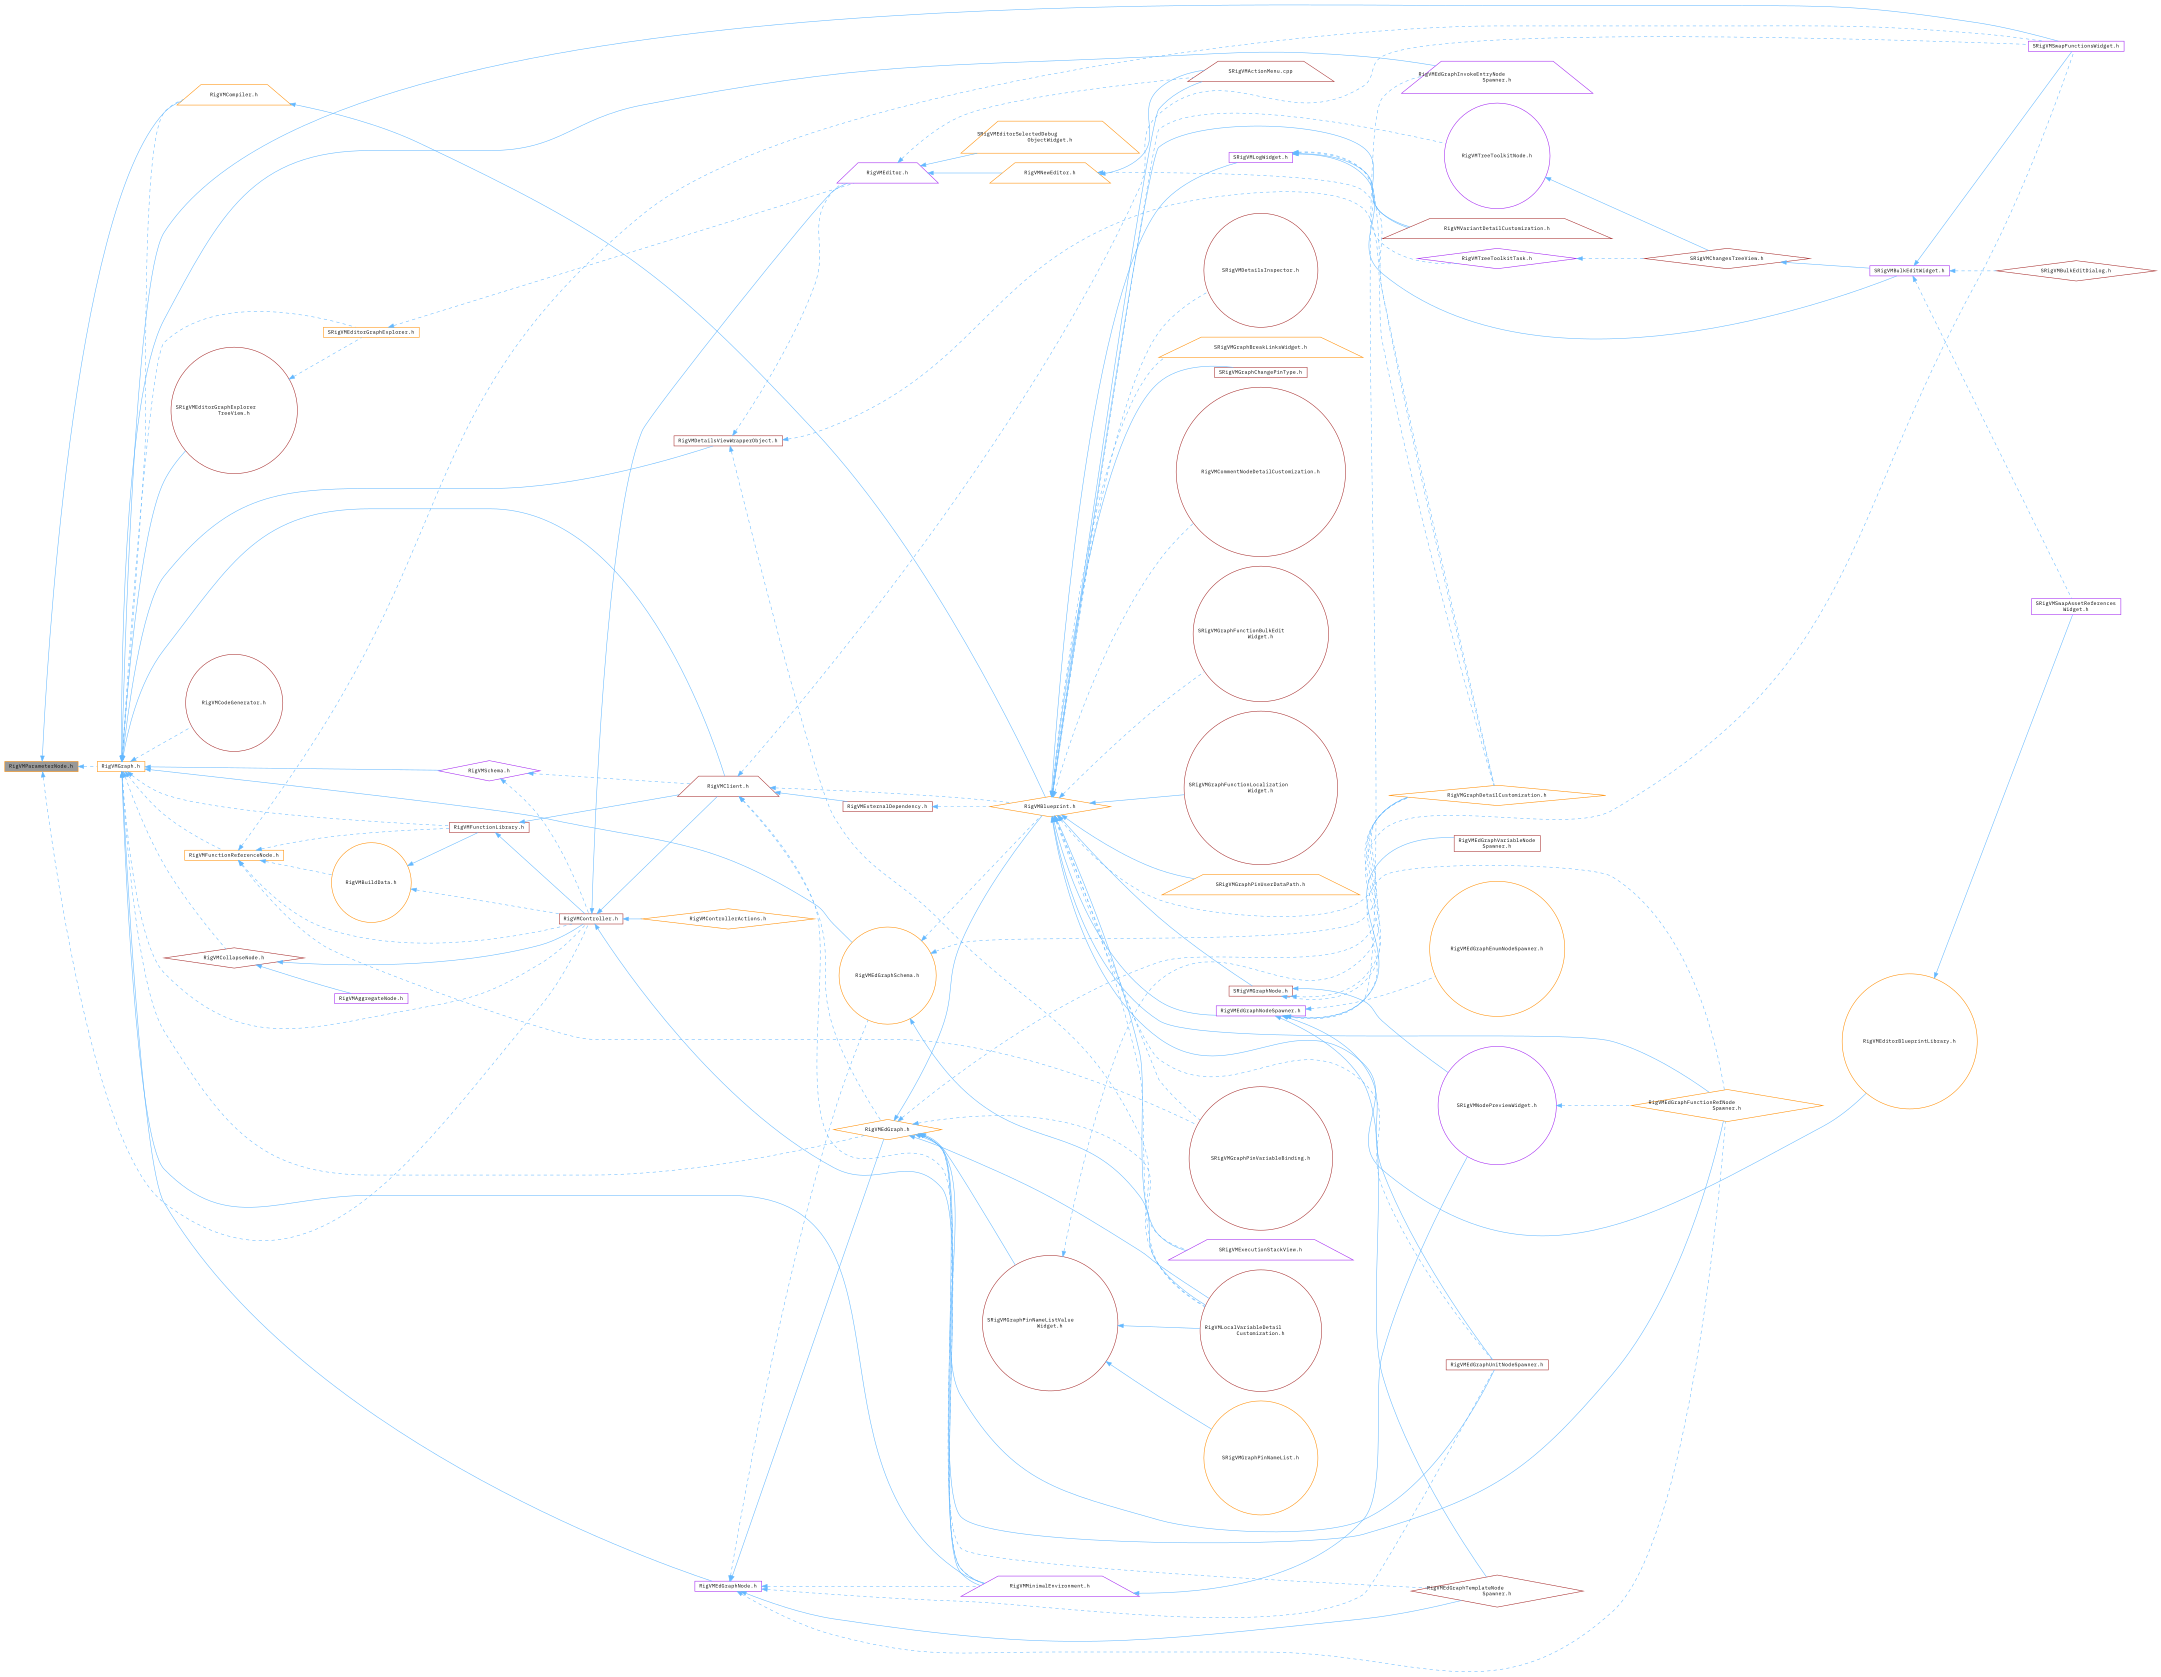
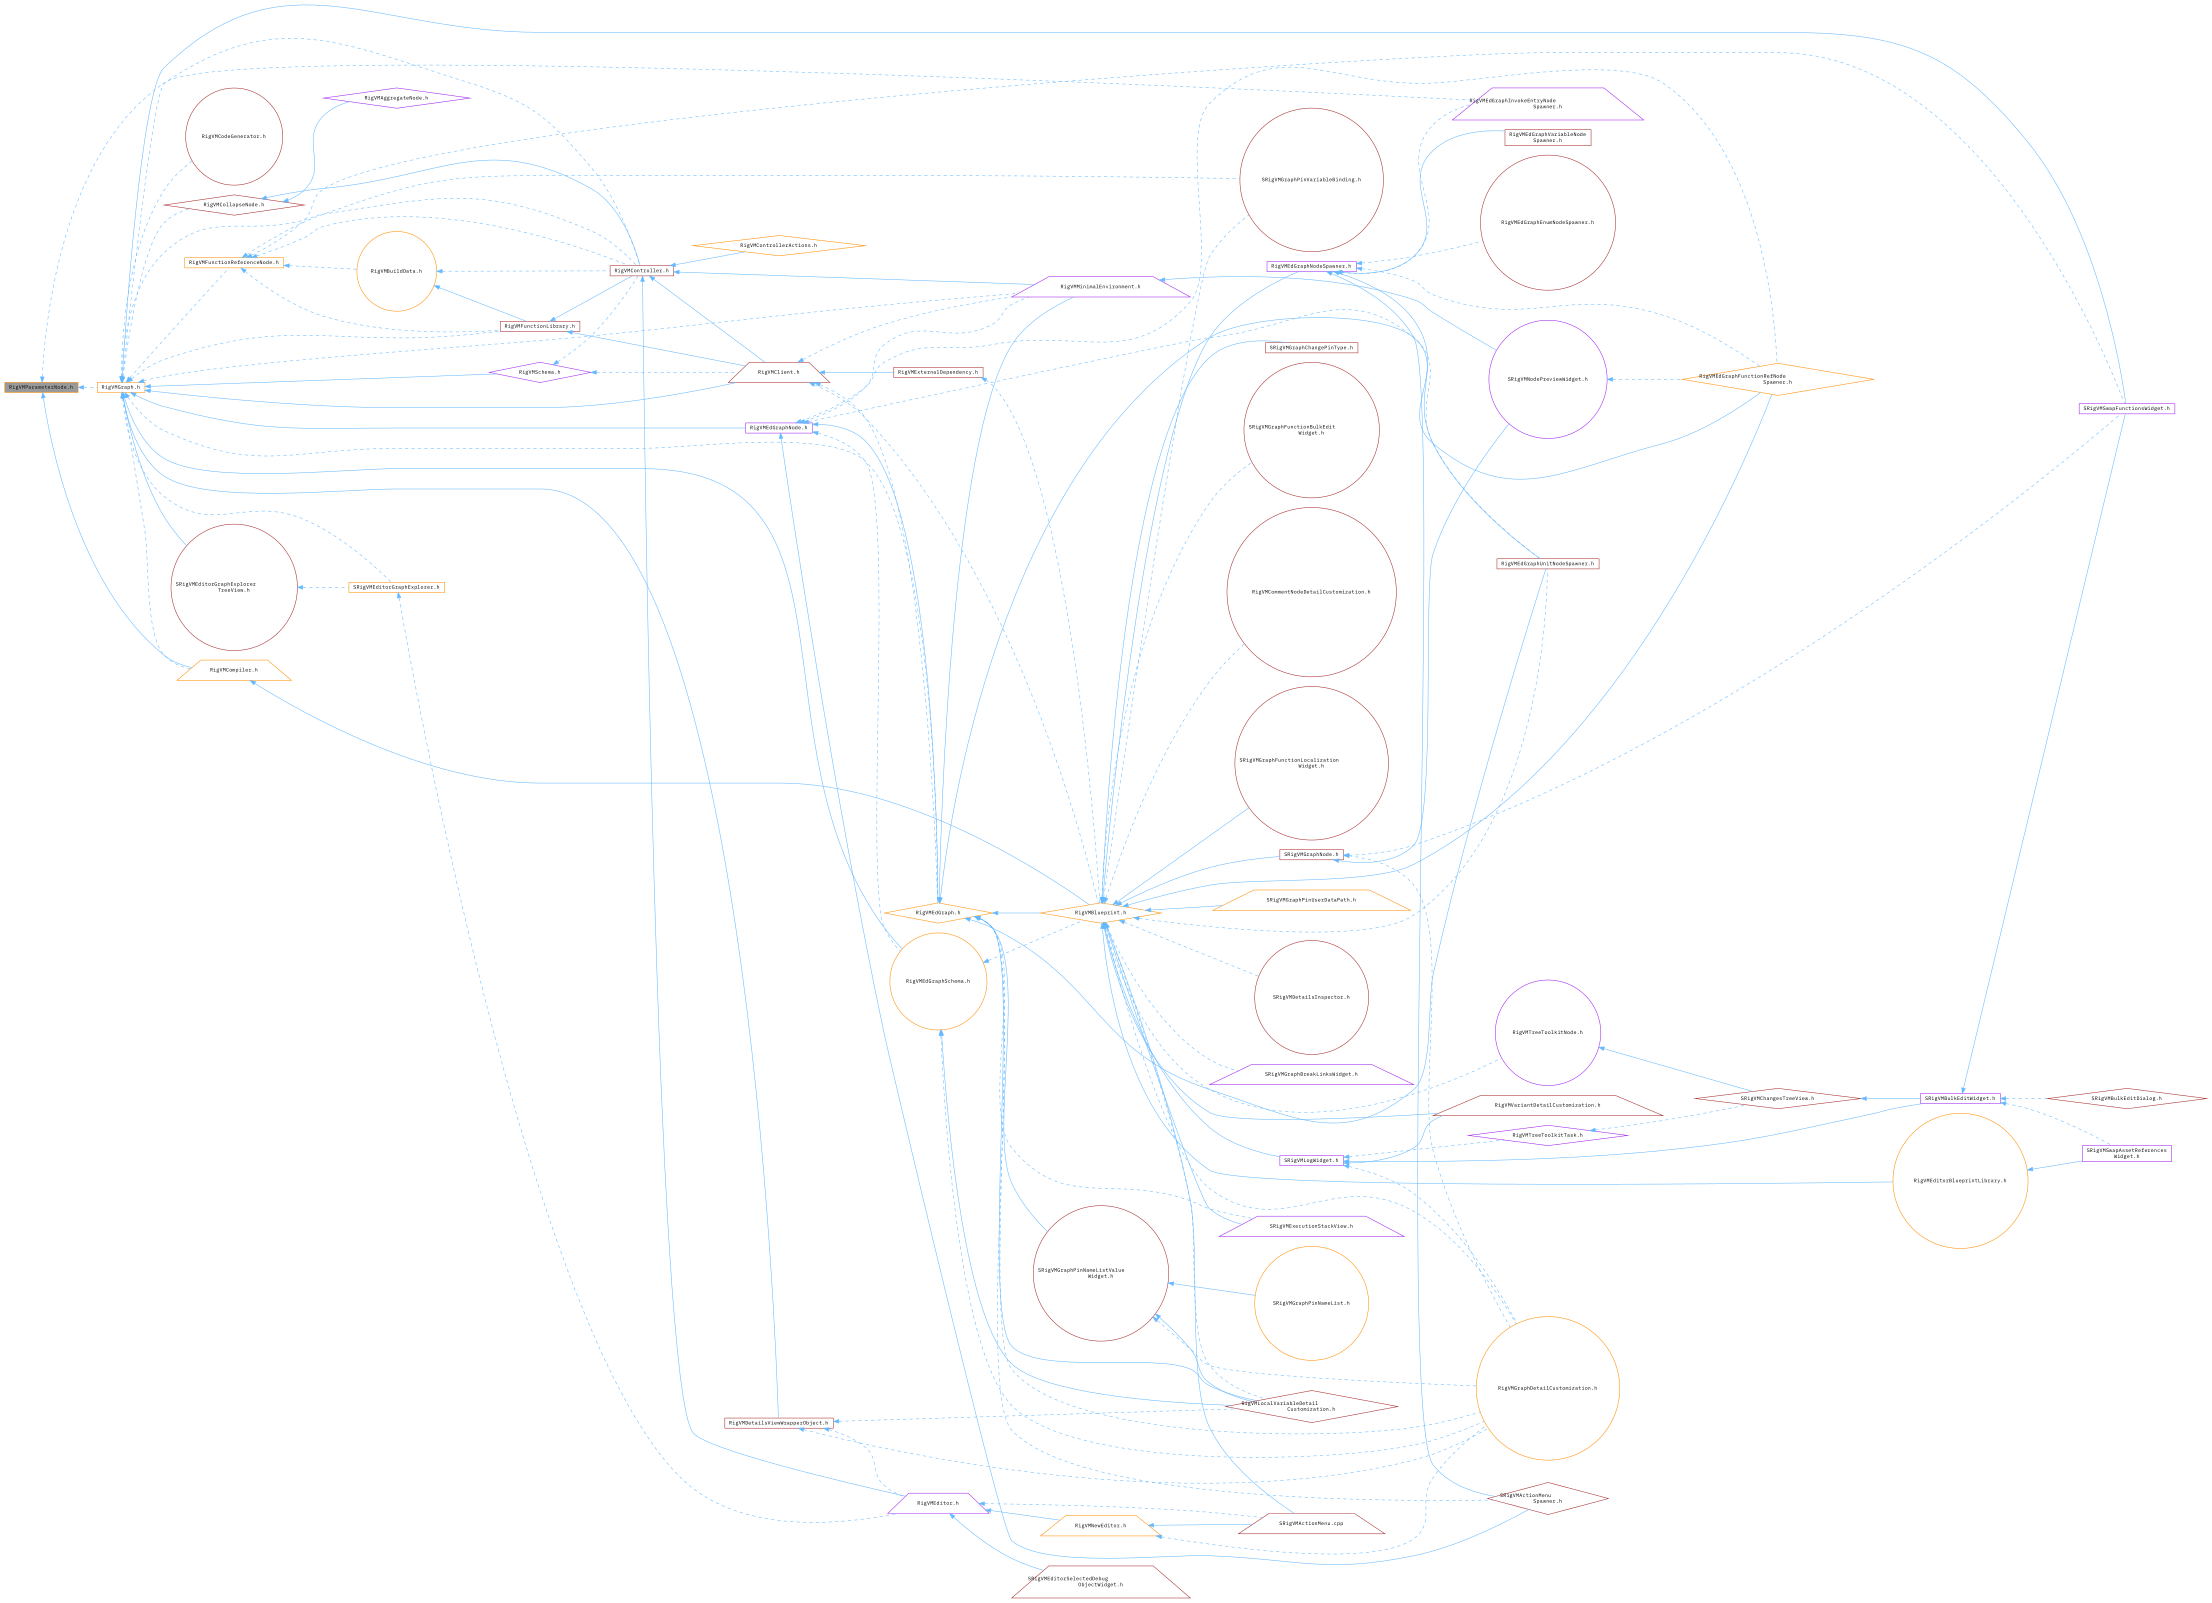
(1208, 91) -> none
(1050, 137) -> (1101, 1582)
(545, 142) -> (671, 69)
(1261, 347) -> (1312, 1074)
(1497, 795) -> (1548, 1388)
(1497, 949) -> (1548, 223)
(371, 999) -> (397, 98)
(495, 1195) -> (559, 339)
(1261, 1331) -> (1312, 1407)
(1497, 1591) -> (1548, 1499)
